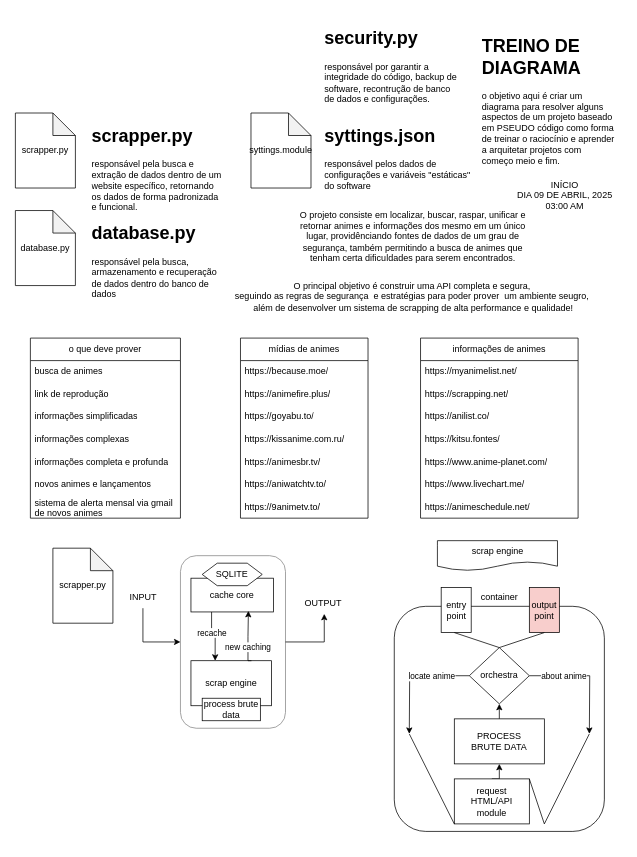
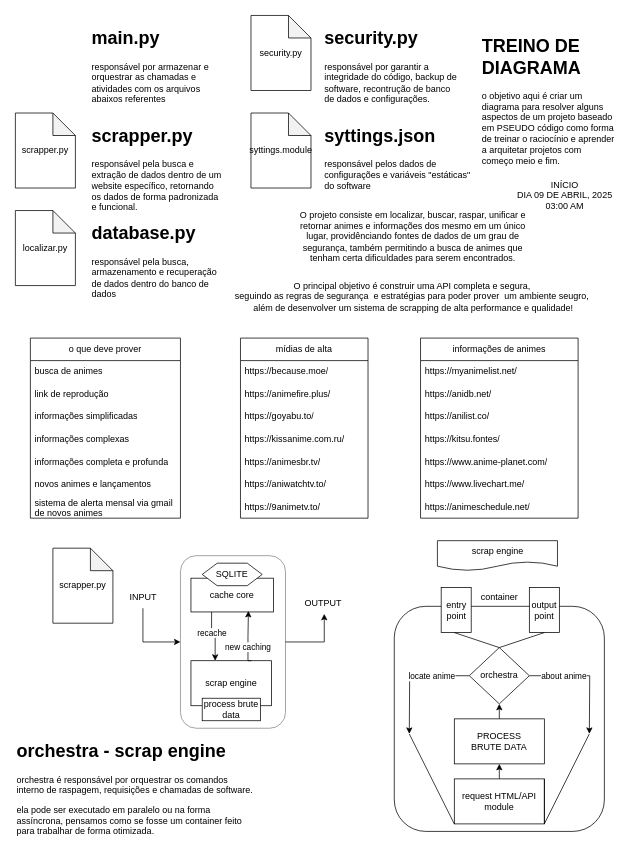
none -> (281, 53)
none -> (158, 68)
(45, 248) -> (45, 248)
(304, 349) -> (304, 349)
(477, 394) -> (467, 394)
(544, 610) -> (544, 610)
none -> (136, 788)
(492, 801) -> (499, 801)
